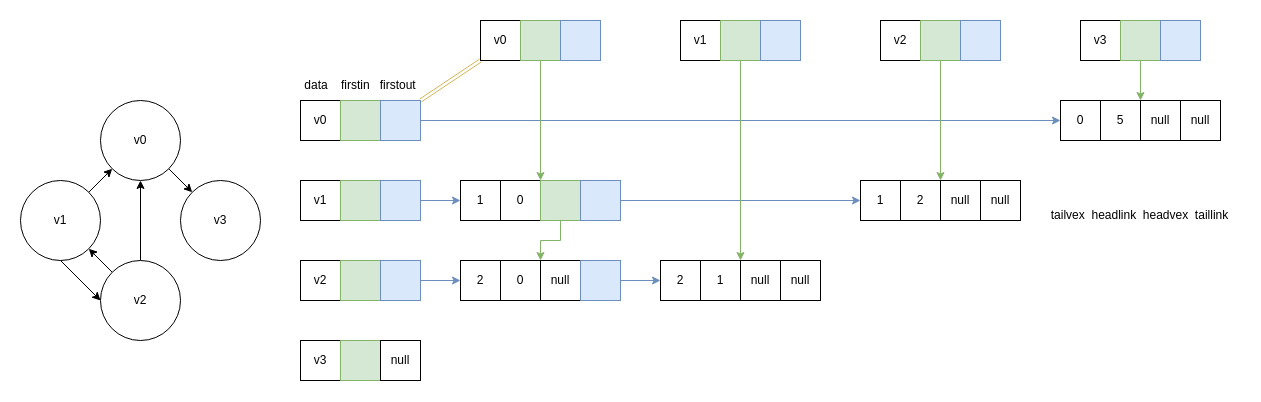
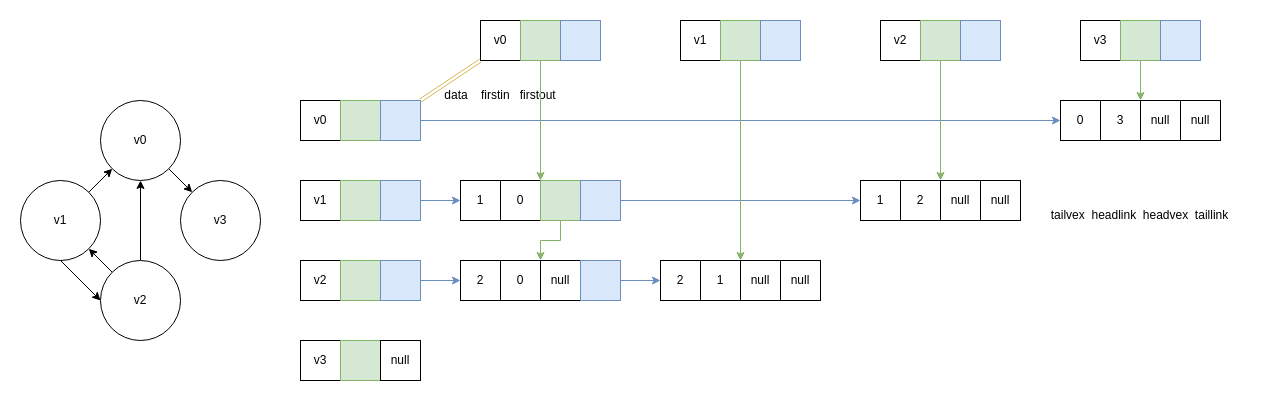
(361, 86) -> (501, 96)
(1121, 121) -> (1121, 121)
